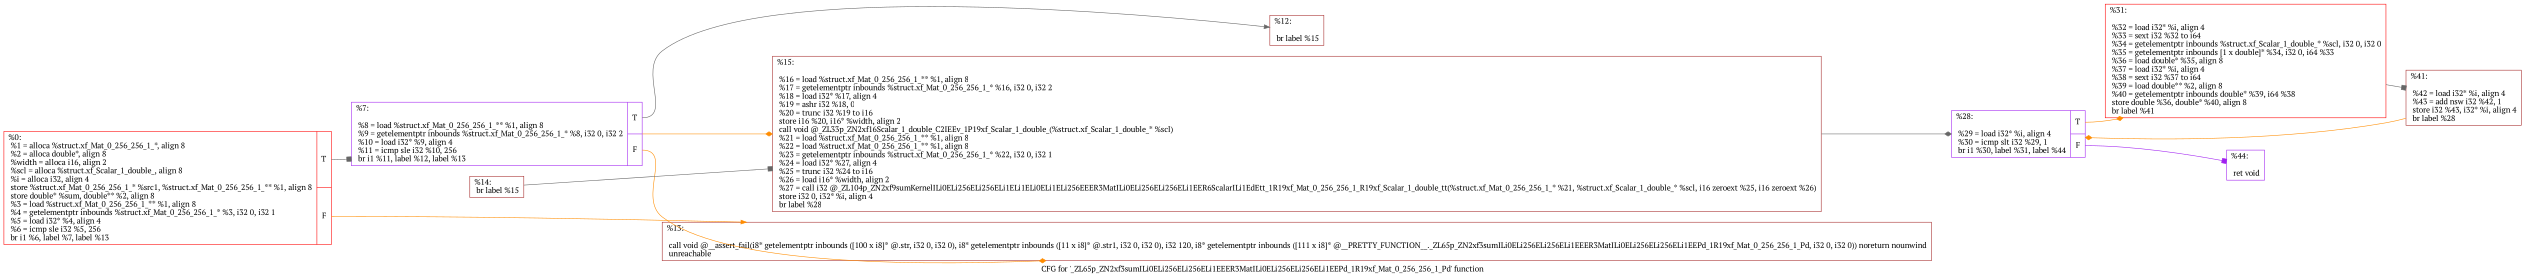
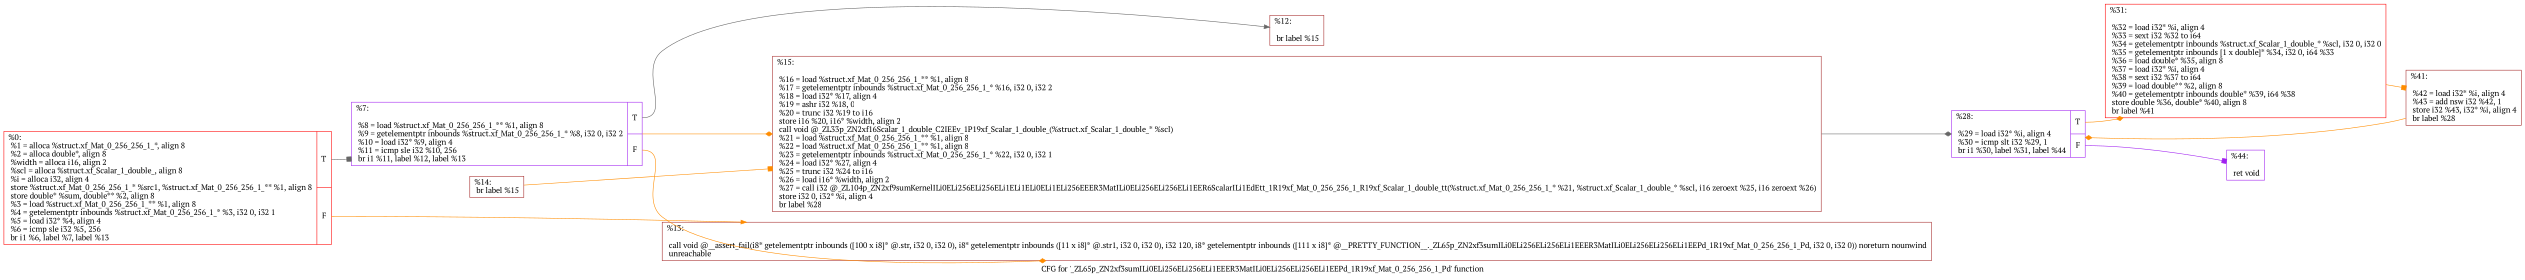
(2393, 86) -> (2393, 86)
(645, 177) -> (645, 177)
